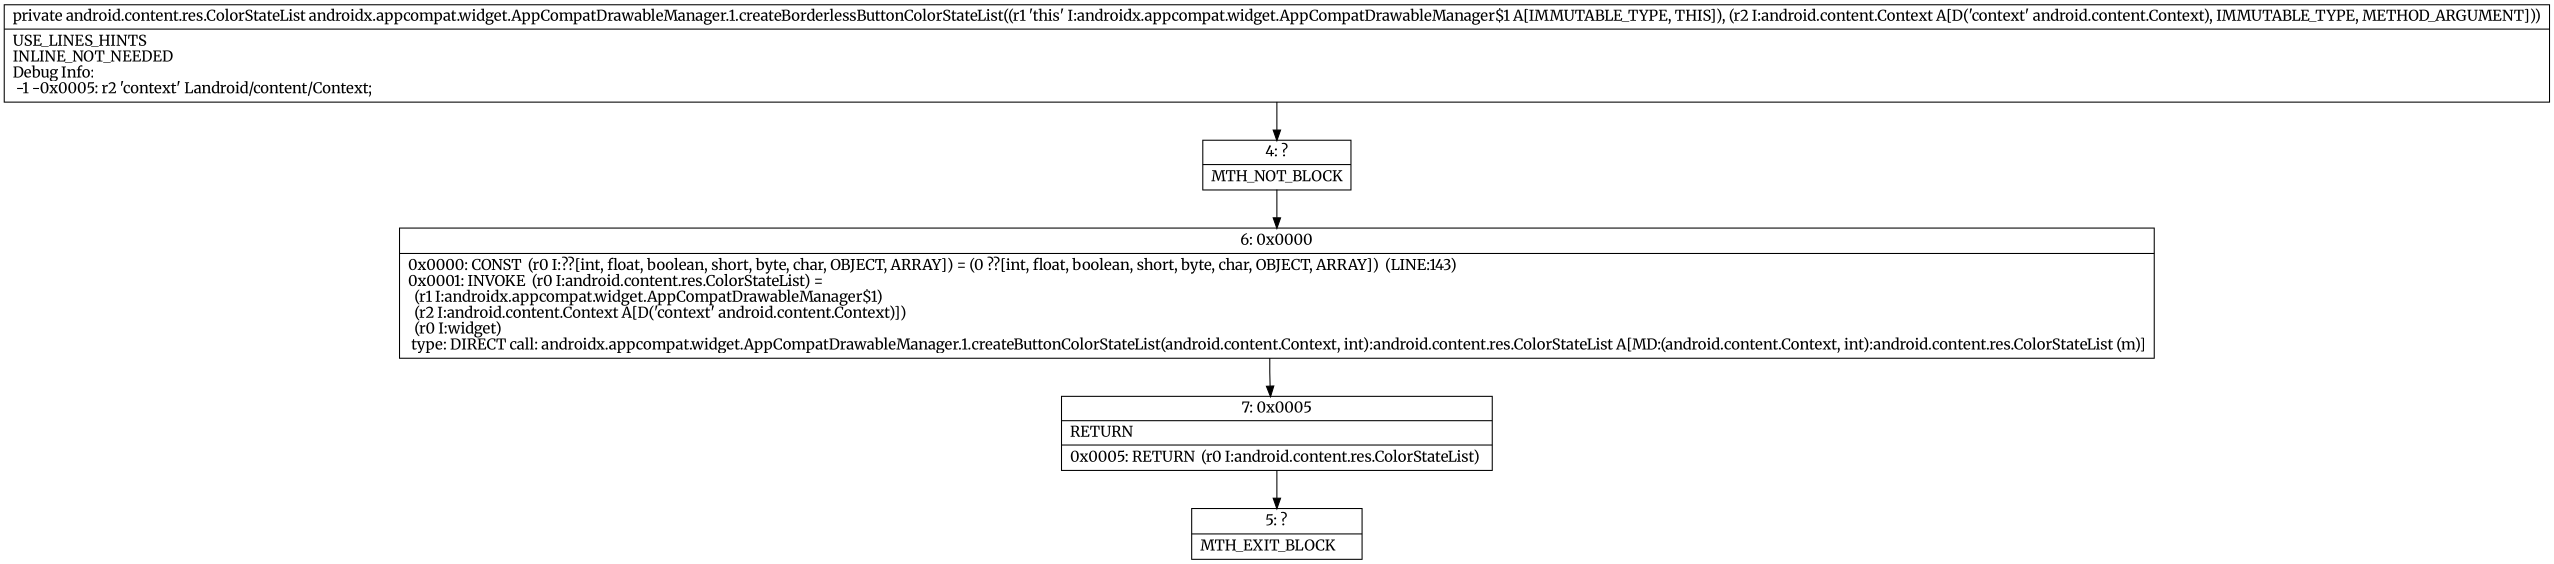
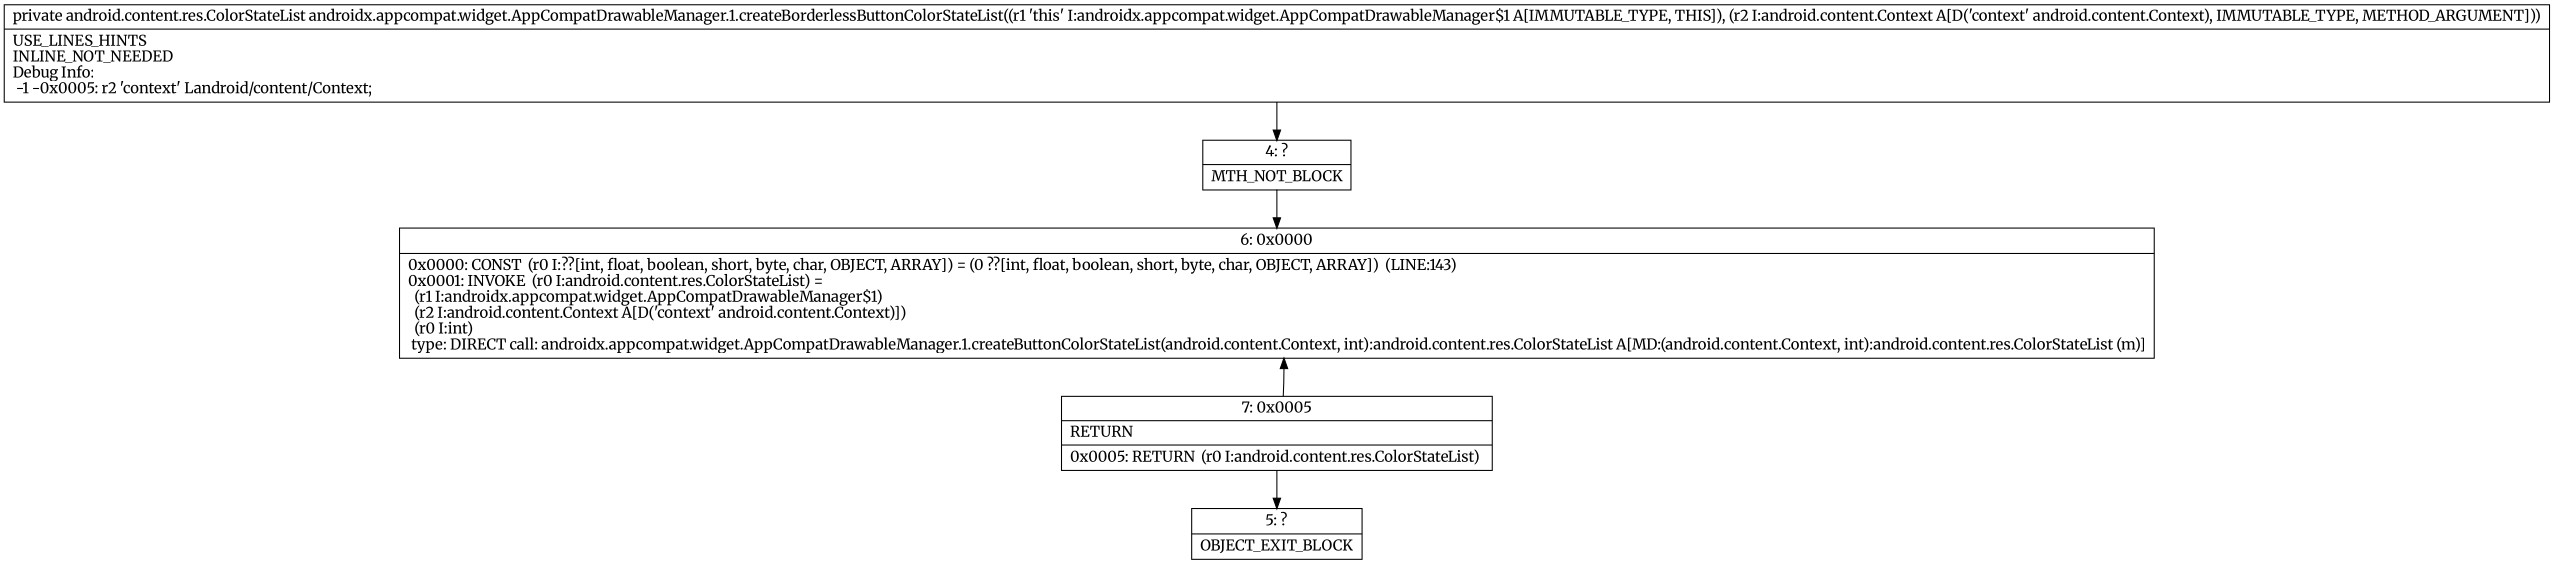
(455, 329) -> (441, 329)
(1270, 372) -> (1284, 383)
(1268, 546) -> (1277, 546)
